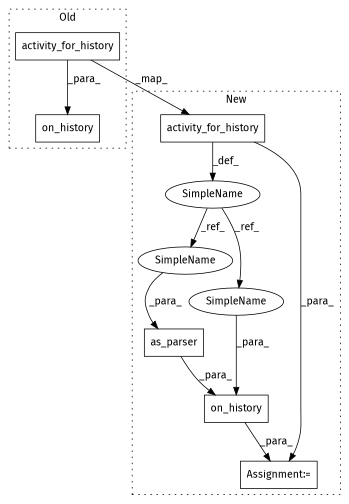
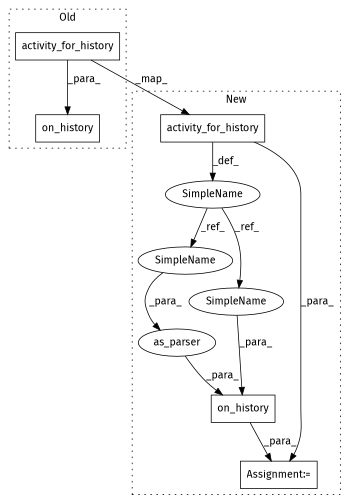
(174, 343) -> (177, 343)
